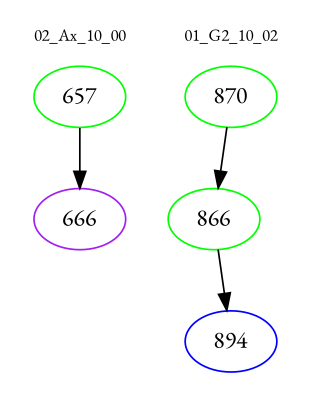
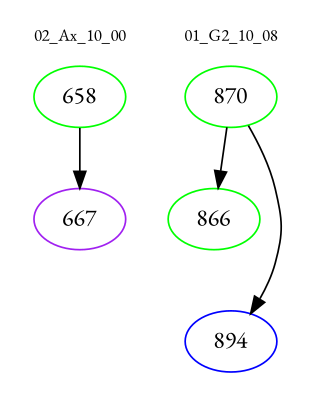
(231, 37) -> (231, 37)
(80, 97) -> (80, 97)
(80, 219) -> (80, 219)
(221, 271) -> (280, 211)
